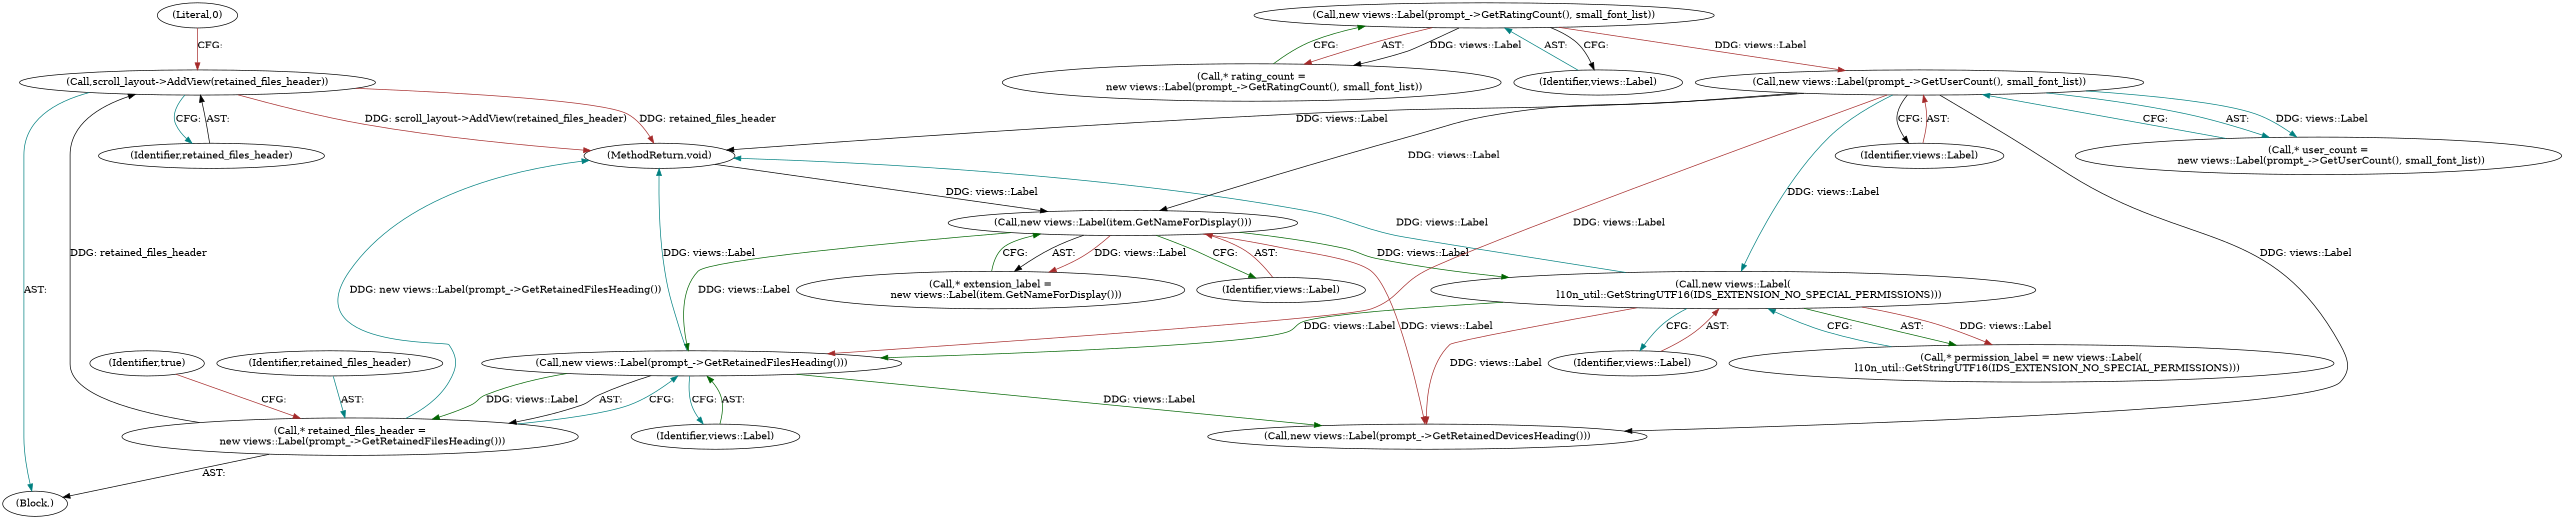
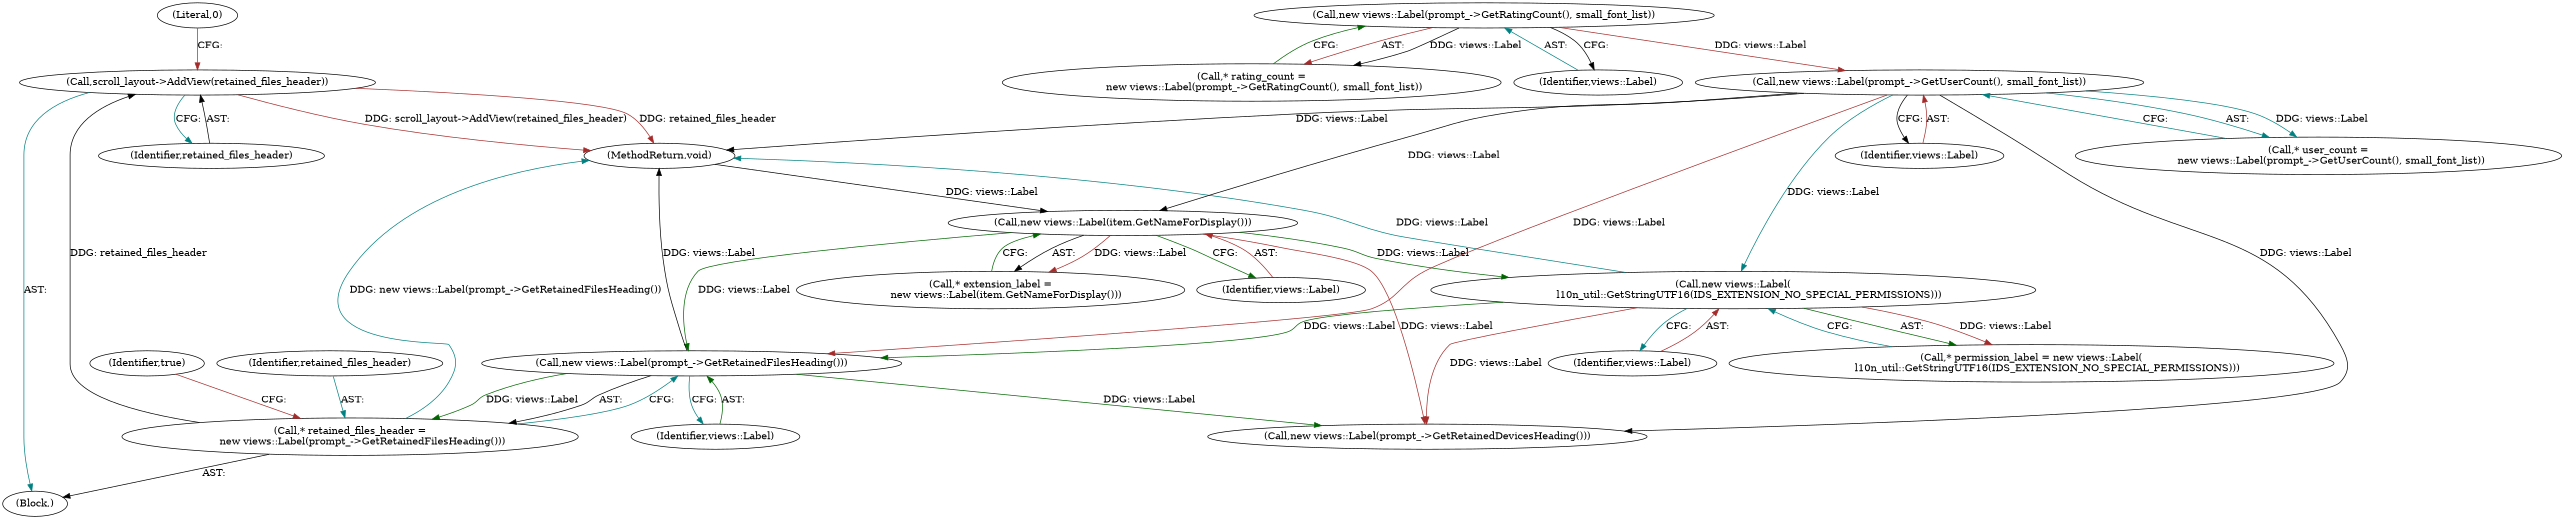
(664, 265) -> (664, 265)
